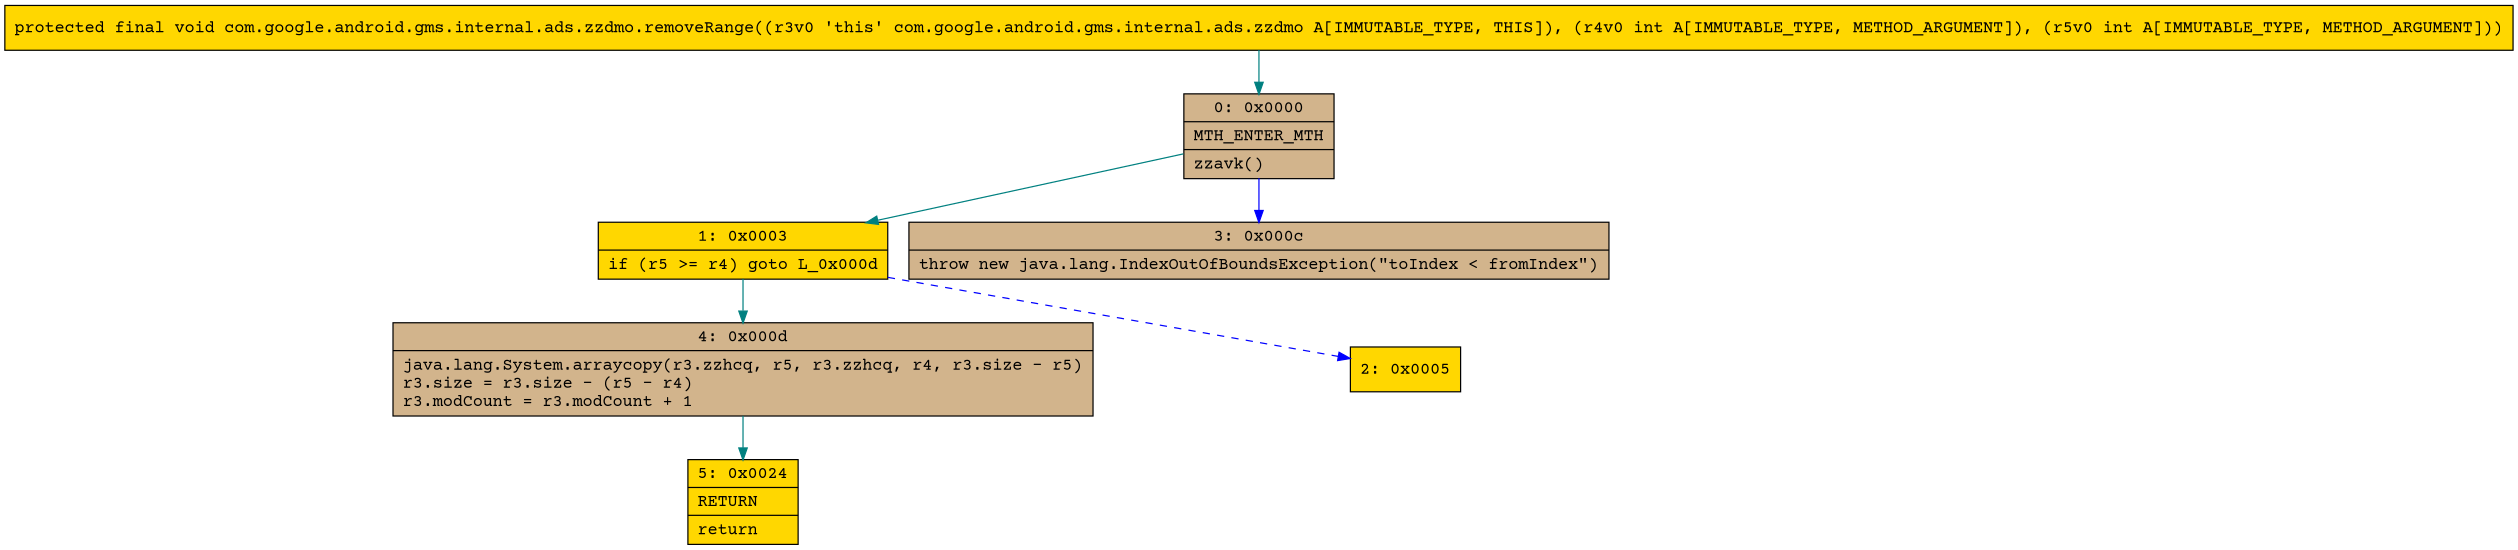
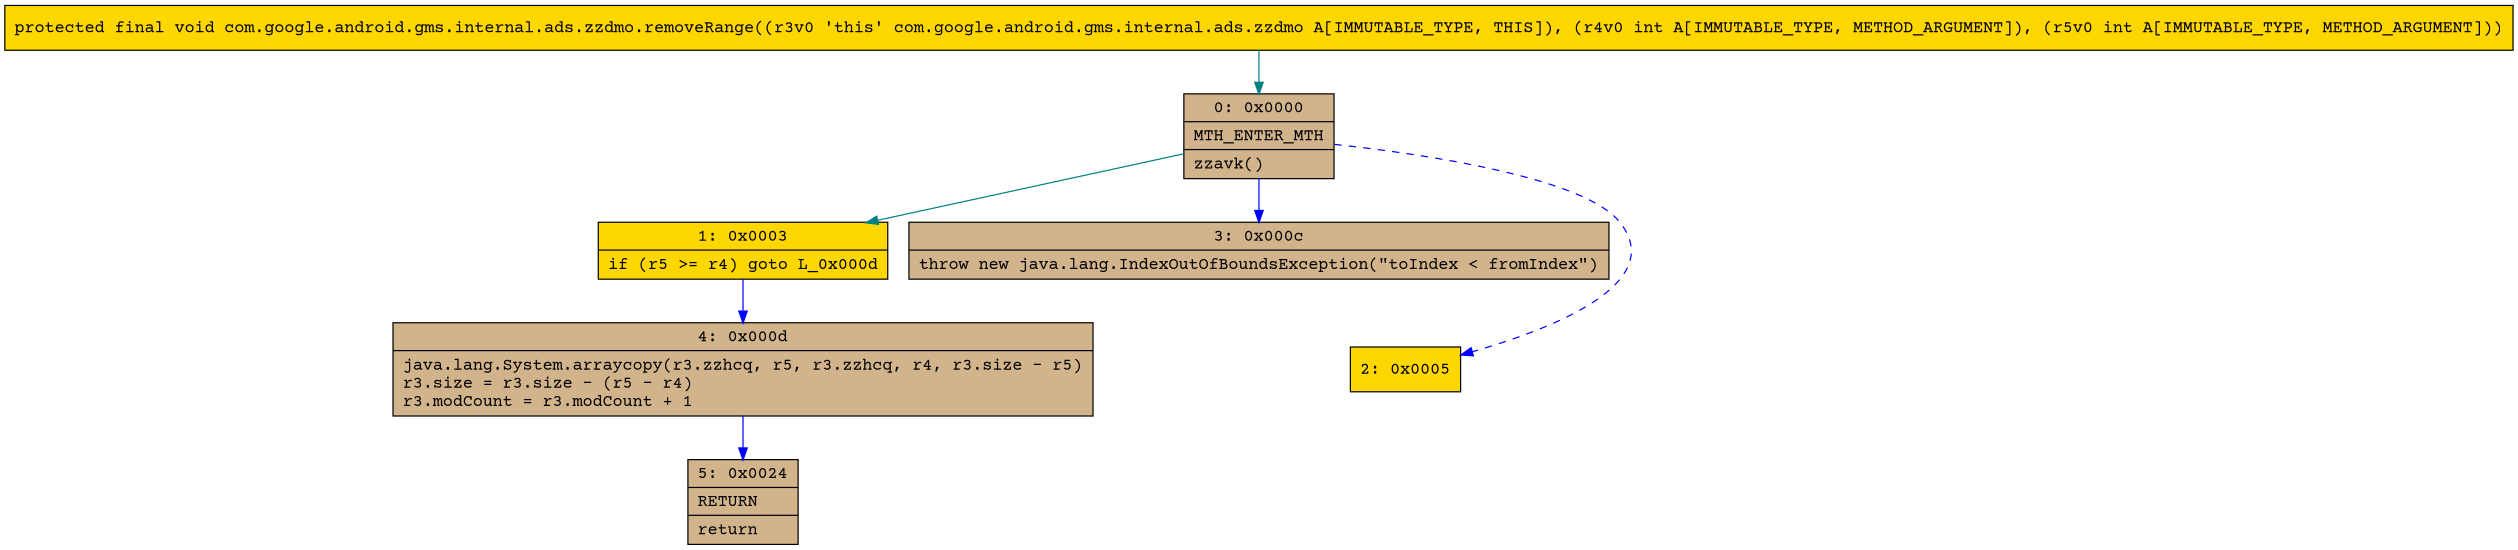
(743, 295) -> (743, 295)
(1113, 317) -> (1591, 201)
(743, 432) -> (743, 432)
(743, 502) -> (743, 502)
